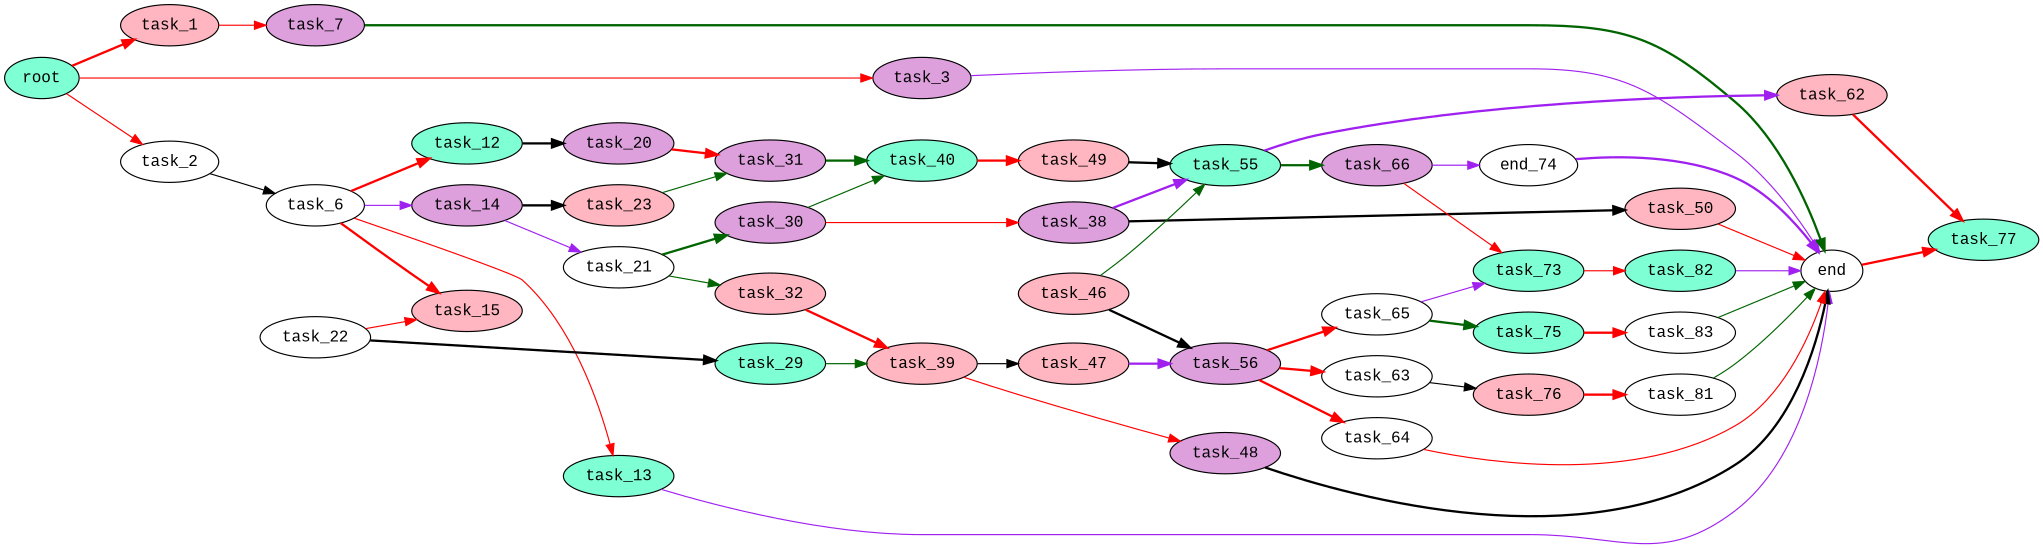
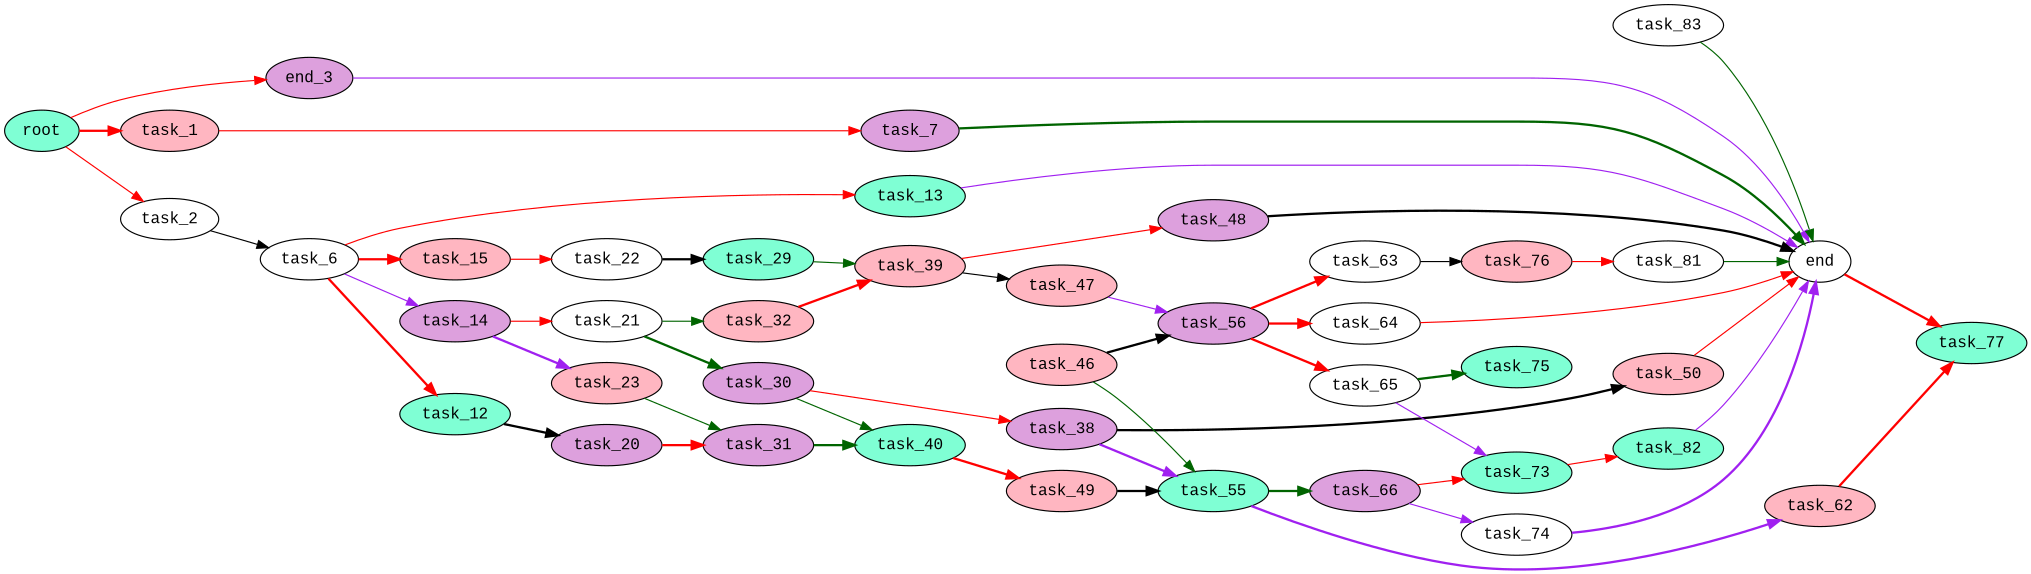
(922, 78) -> (309, 78)
(1529, 165) -> (1517, 535)
(537, 205) -> (525, 350)
(537, 234) -> (525, 321)
(386, 325) -> (525, 259)
(1599, 333) -> none
(1144, 364) -> (1132, 303)
(1599, 395) -> (1587, 262)
